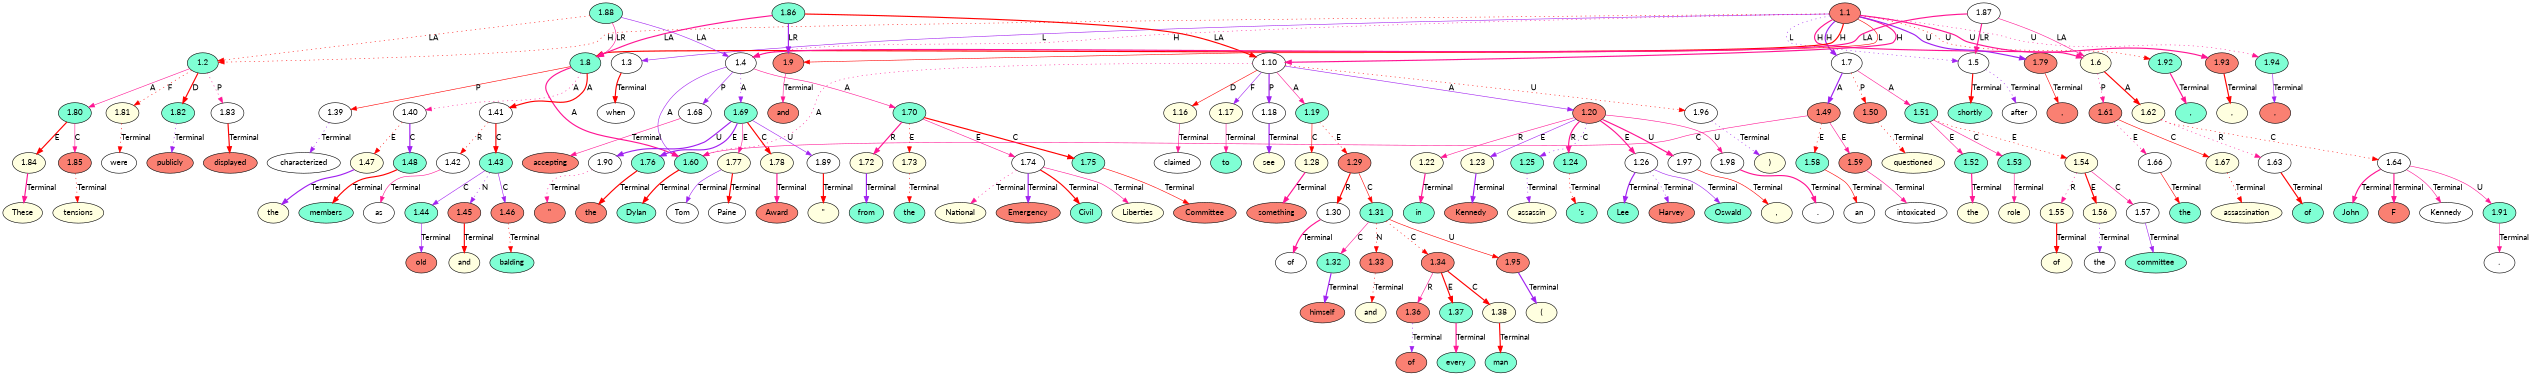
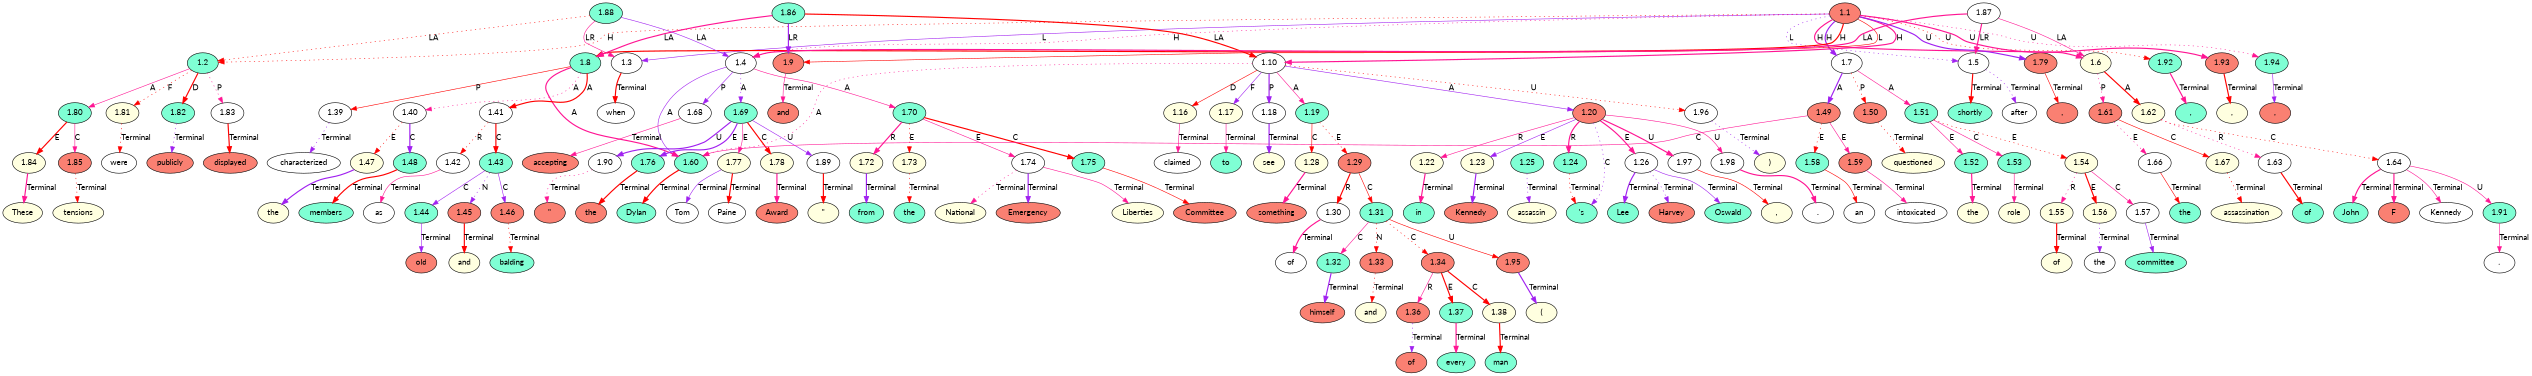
(615, 41) -> (584, 40)
(1577, 142) -> (1604, 162)
(1086, 213) -> none
